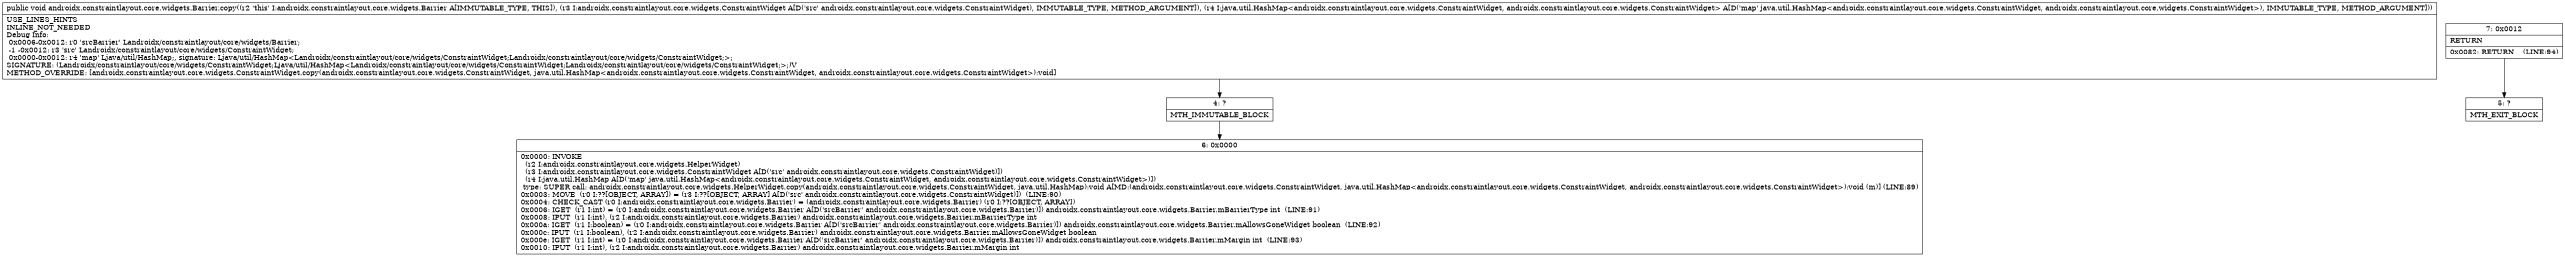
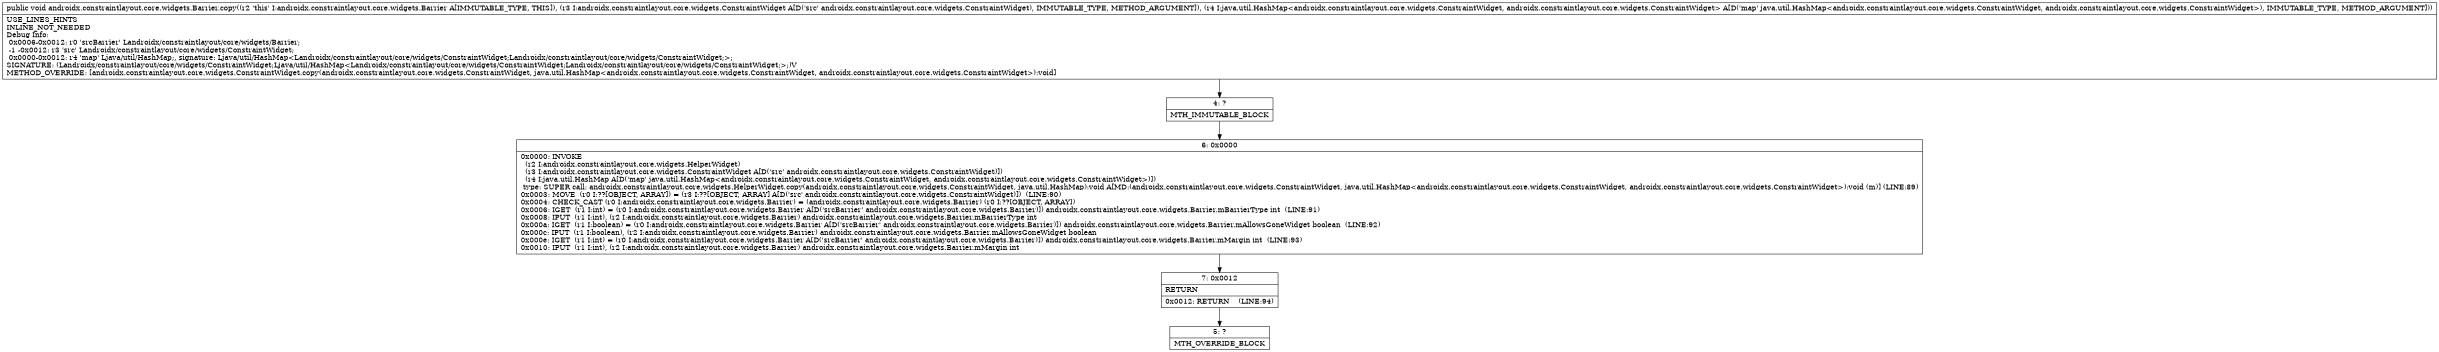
(2504, 52) -> (1220, 302)
(2504, 115) -> (1220, 344)
none -> (1220, 261)
